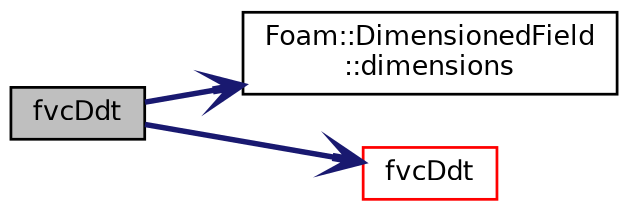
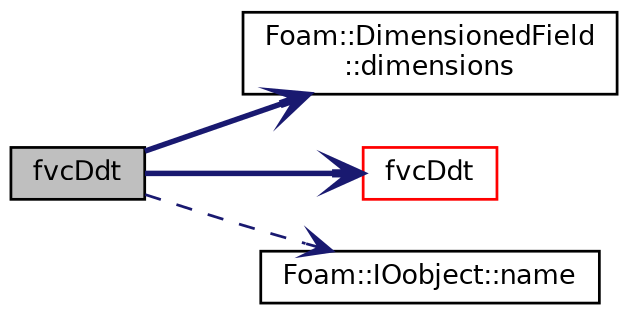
none -> (430, 277)
